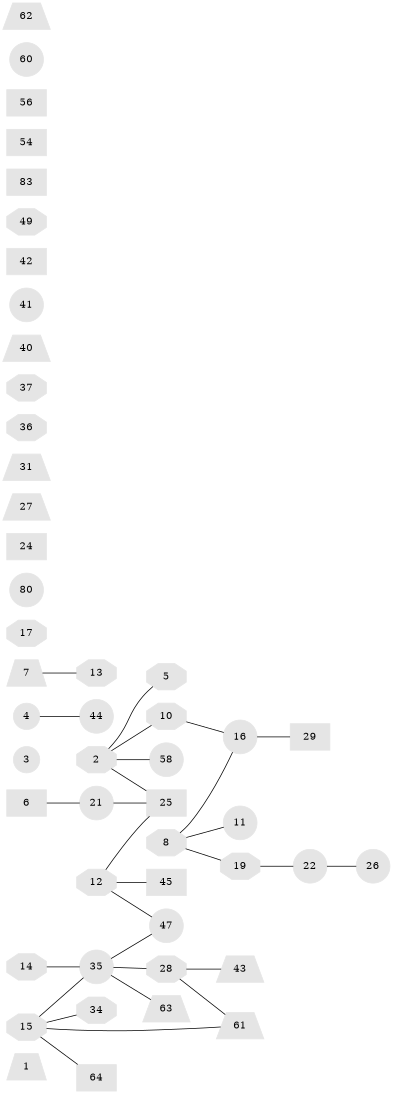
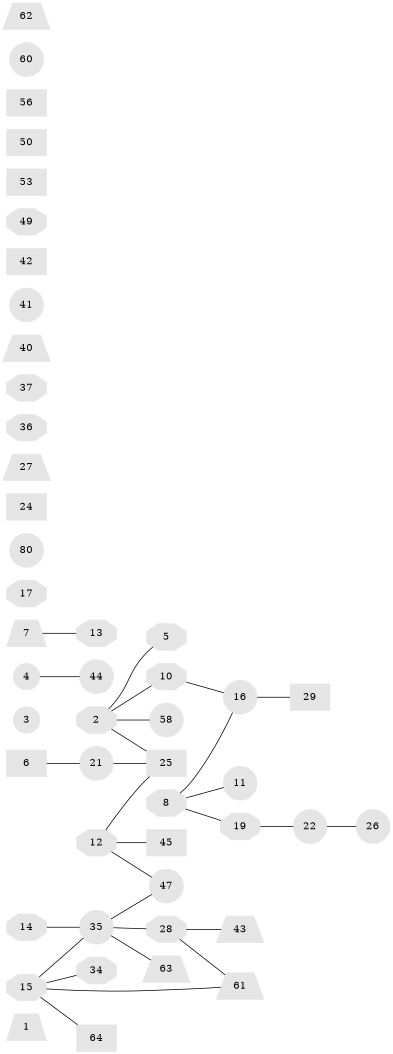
(27, 143) -> (27, 143)
(27, 182) -> (27, 182)
(27, 467) -> none
